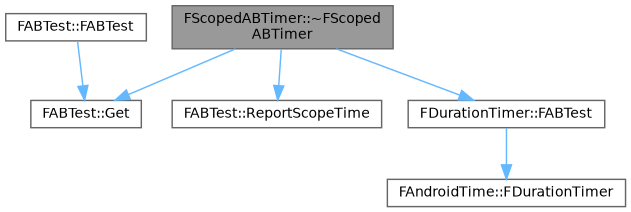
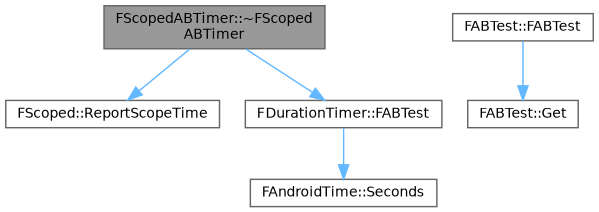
(182, 72) -> none
(277, 114) -> (113, 114)
(506, 193) -> (344, 193)
